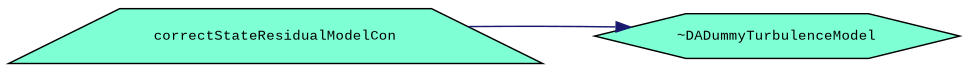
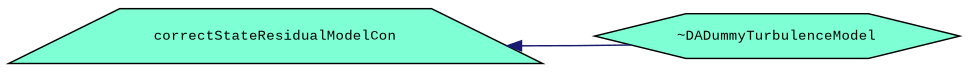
(542, 26) -> (576, 46)
